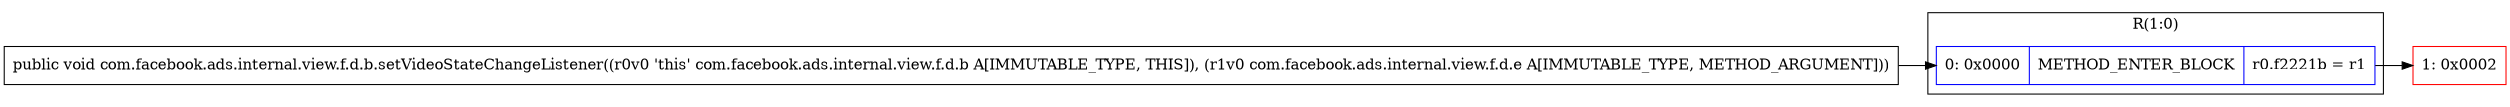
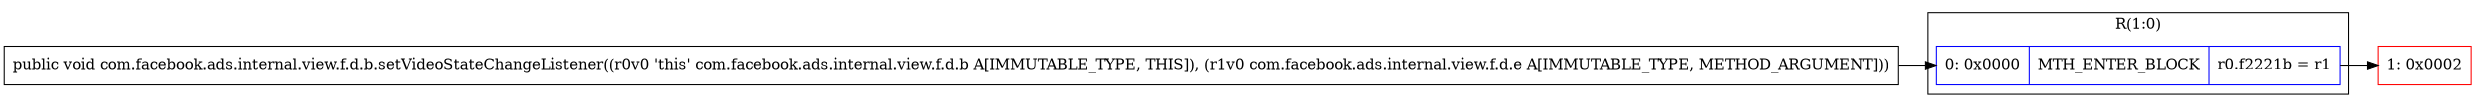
(2137, 65) -> (2119, 65)
